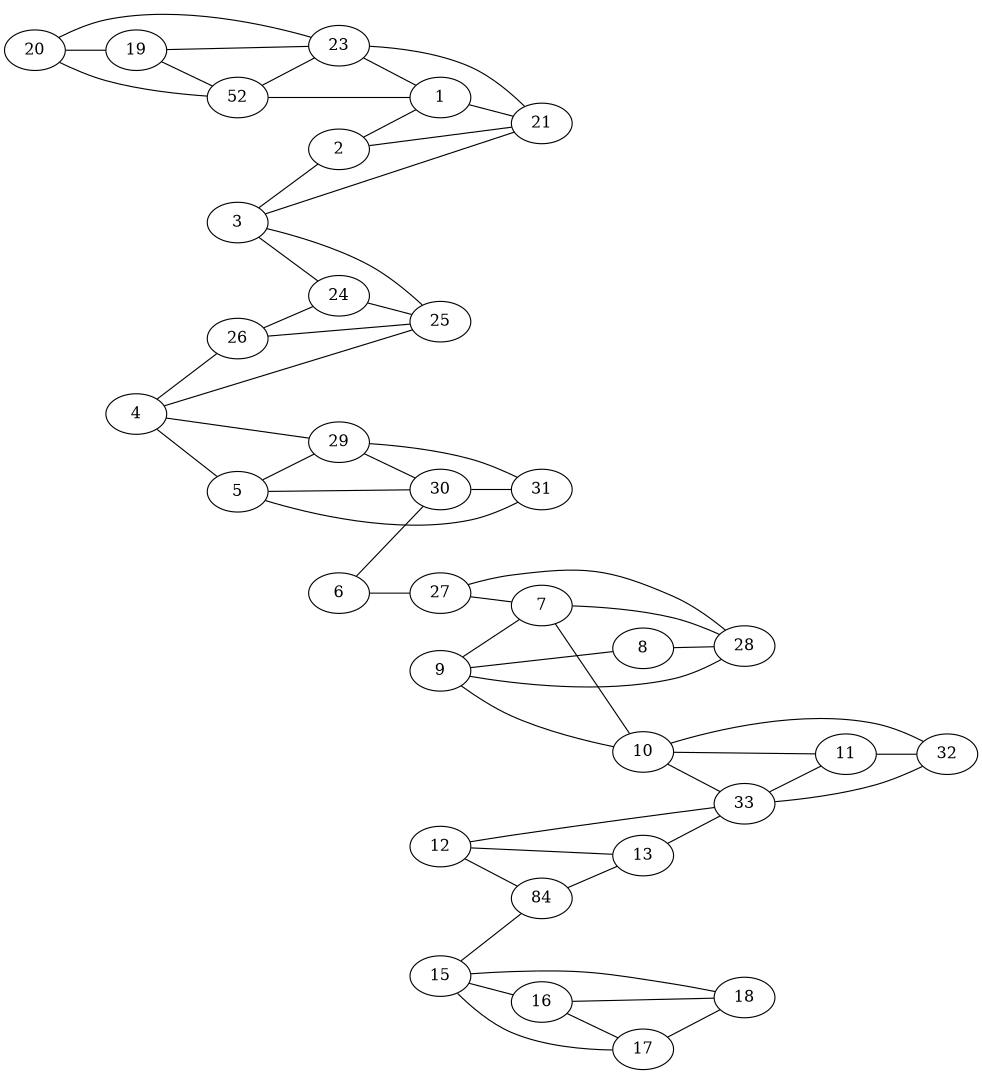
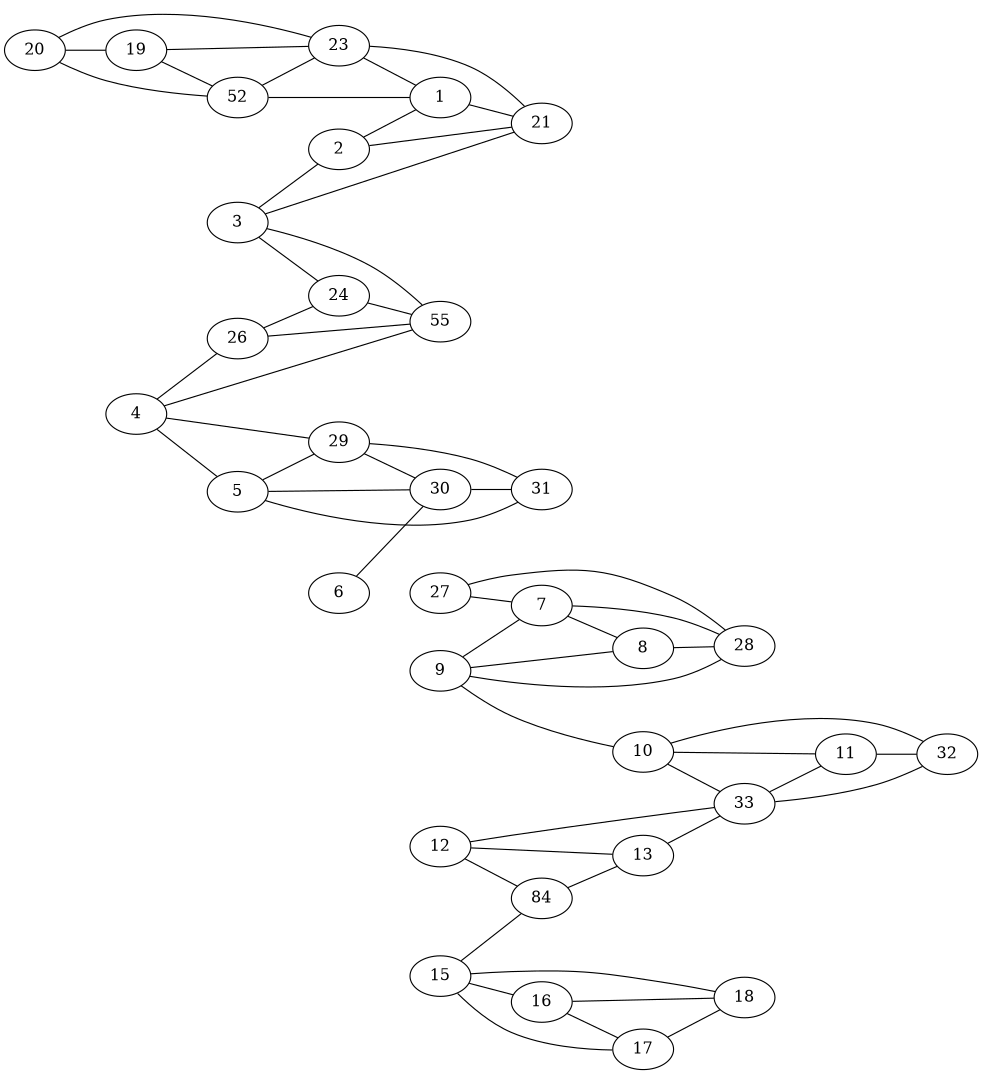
(440, 322) -> (440, 322)
(390, 593) -> none
(592, 679) -> (592, 627)
